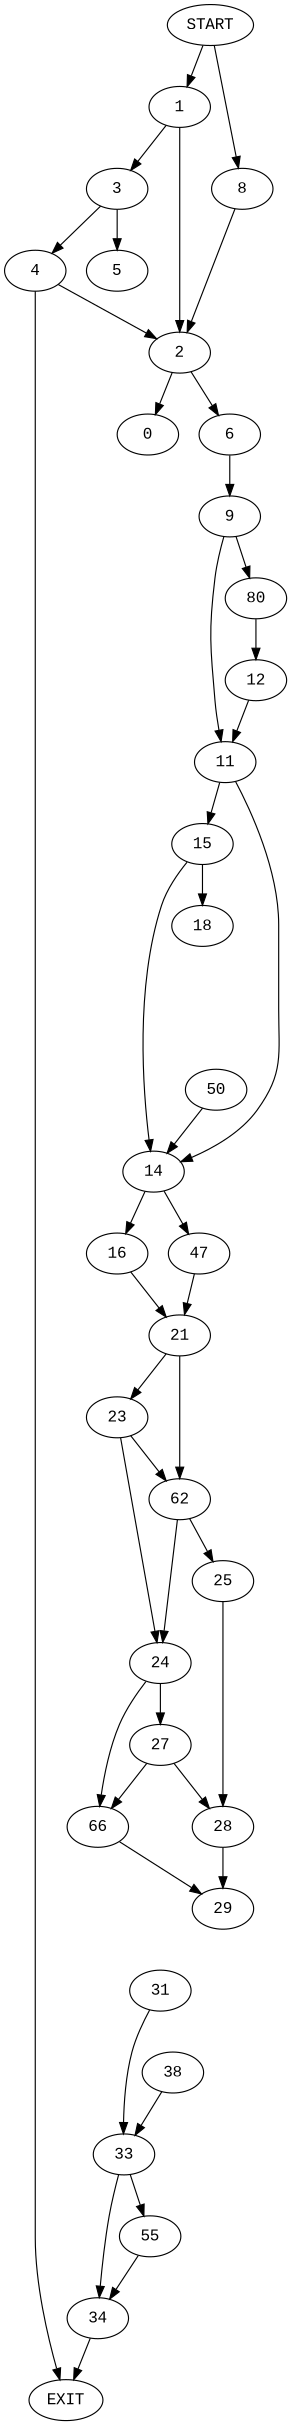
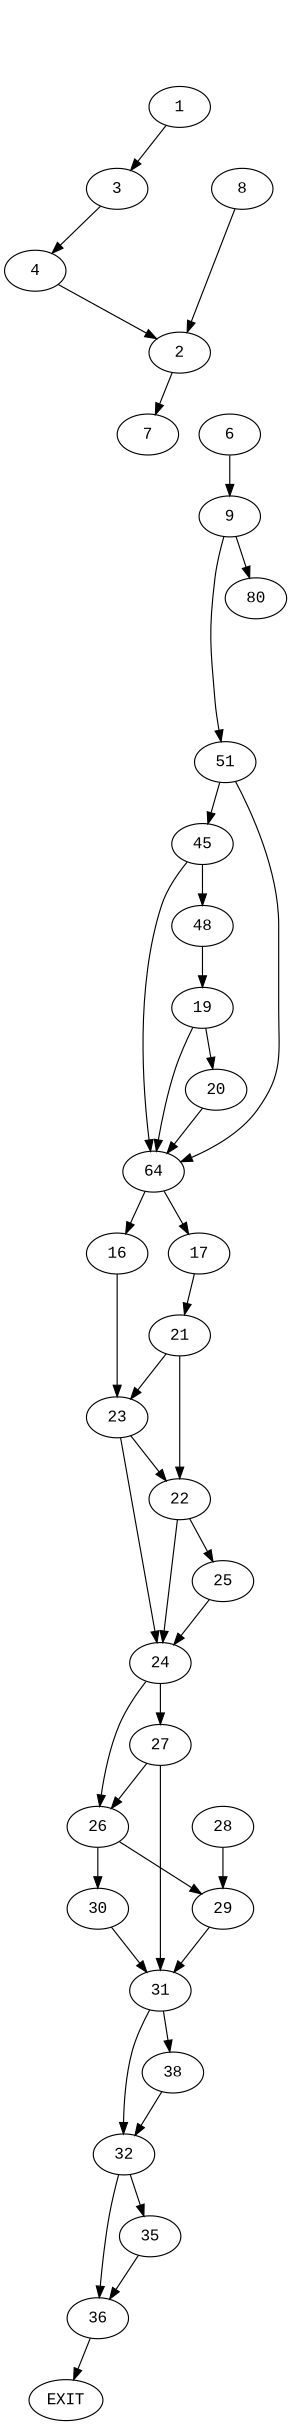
(210, 25) -> none
(180, 224) -> none
(117, 271) -> none
(202, 389) -> none
(148, 435) -> (148, 435)
(256, 680) -> none
(225, 762) -> (225, 762)
(202, 844) -> (202, 844)
(202, 926) -> (202, 926)
none -> (202, 1008)
(216, 1090) -> (216, 1090)
(154, 1172) -> (154, 1172)
(199, 1254) -> (199, 1254)
(145, 1290) -> (117, 1330)
(35, 1331) -> none
(180, 1499) -> (180, 1499)
(223, 1698) -> (195, 1618)
(188, 1781) -> (160, 1857)
(98, 1827) -> (98, 1827)
none -> (98, 1909)
none -> (195, 1945)
none -> (166, 2026)
(124, 2154) -> (124, 2154)
(150, 2236) -> (150, 2236)
(98, 2318) -> (98, 2318)
